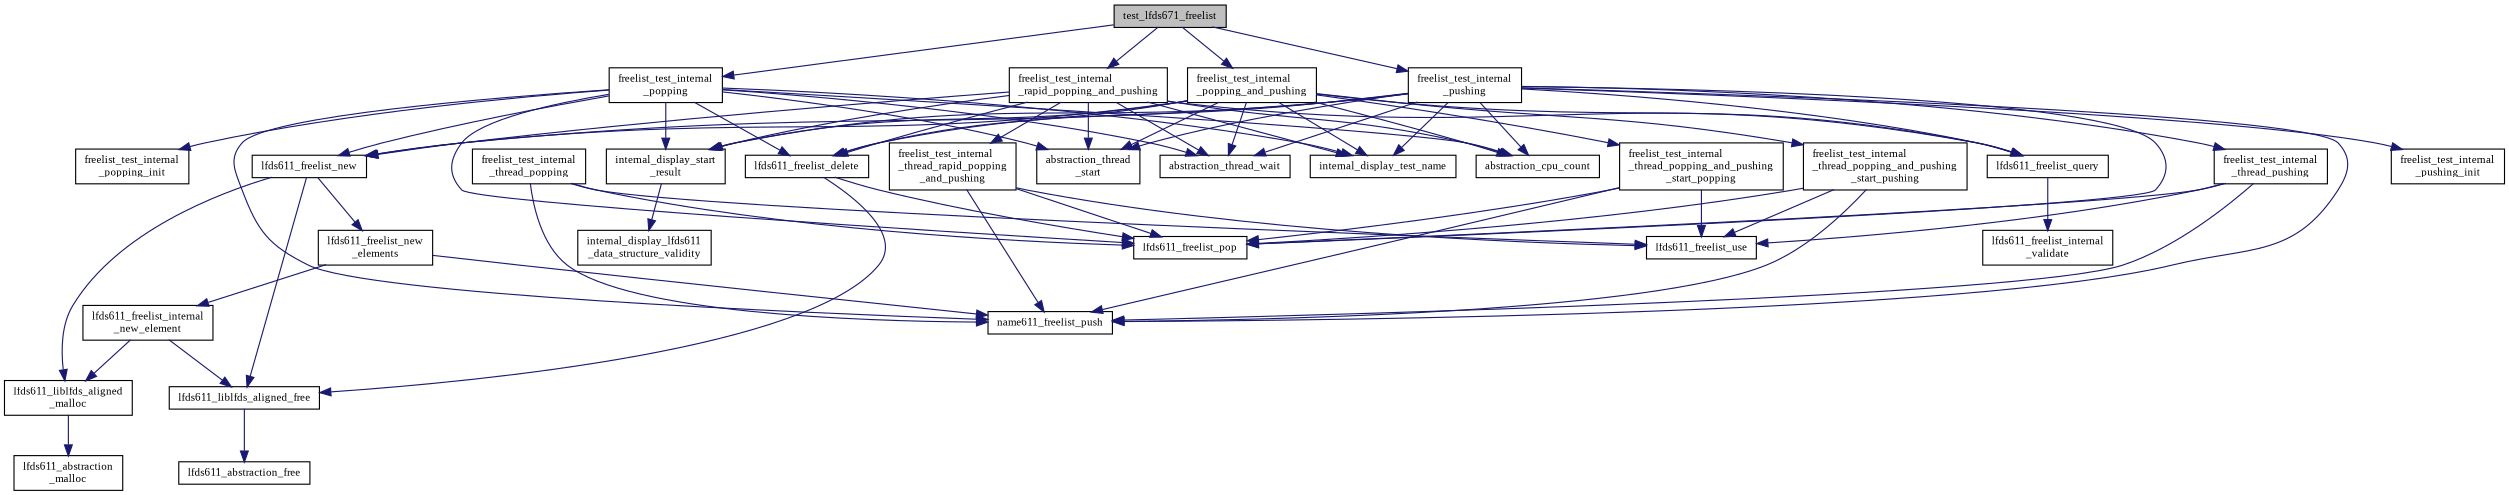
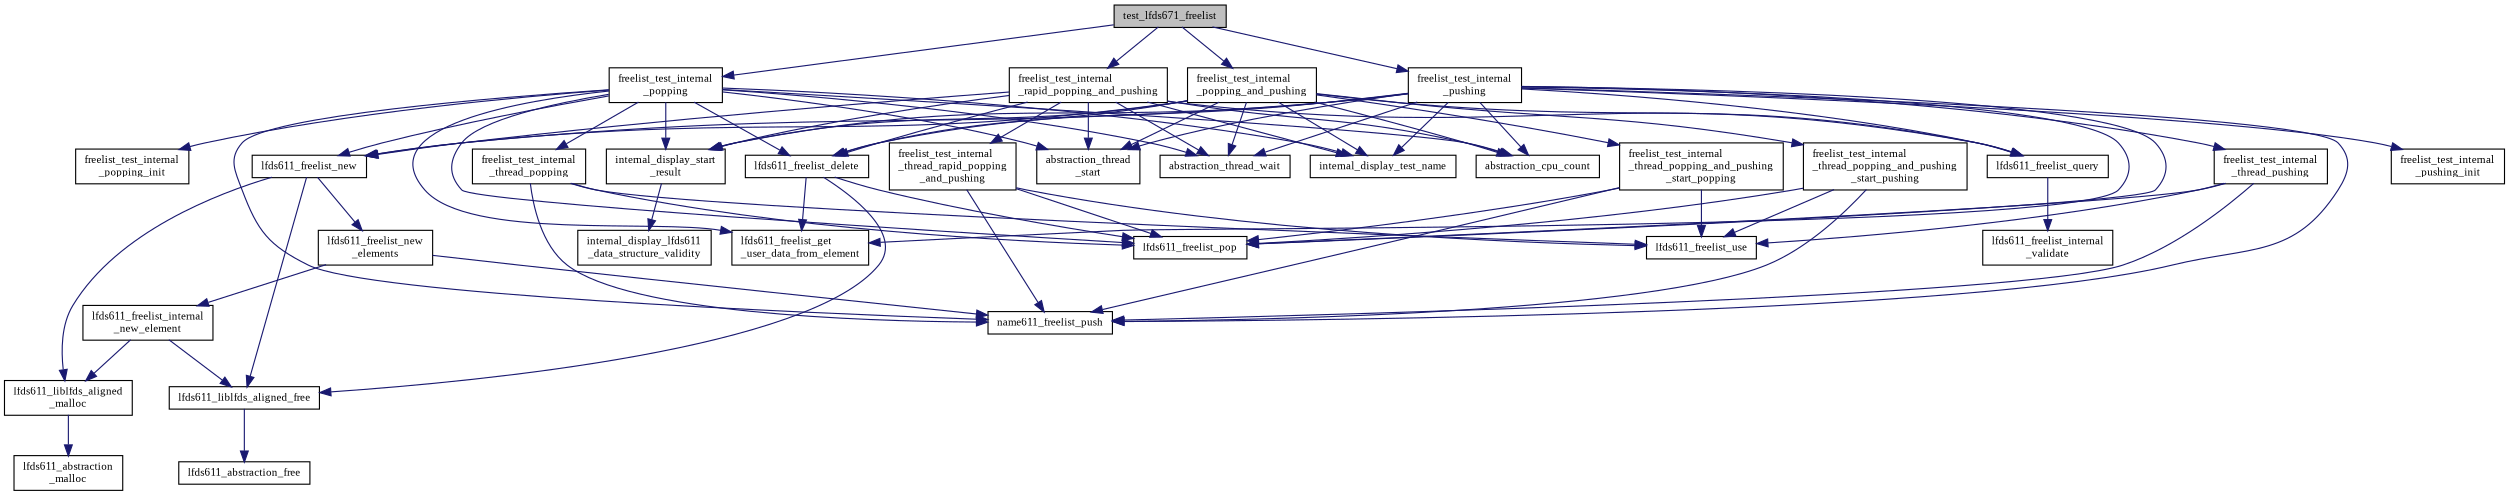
none -> (608, 120)
none -> (800, 248)
